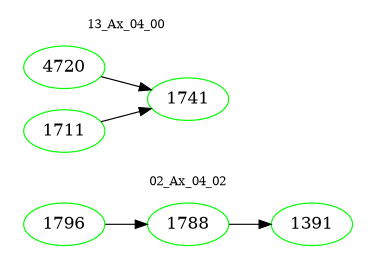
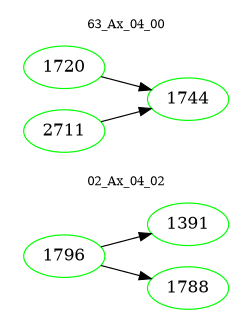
(126, 25) -> (126, 25)
(64, 67) -> (64, 67)
(188, 99) -> (188, 99)
(64, 131) -> (64, 131)
(244, 224) -> (120, 242)
